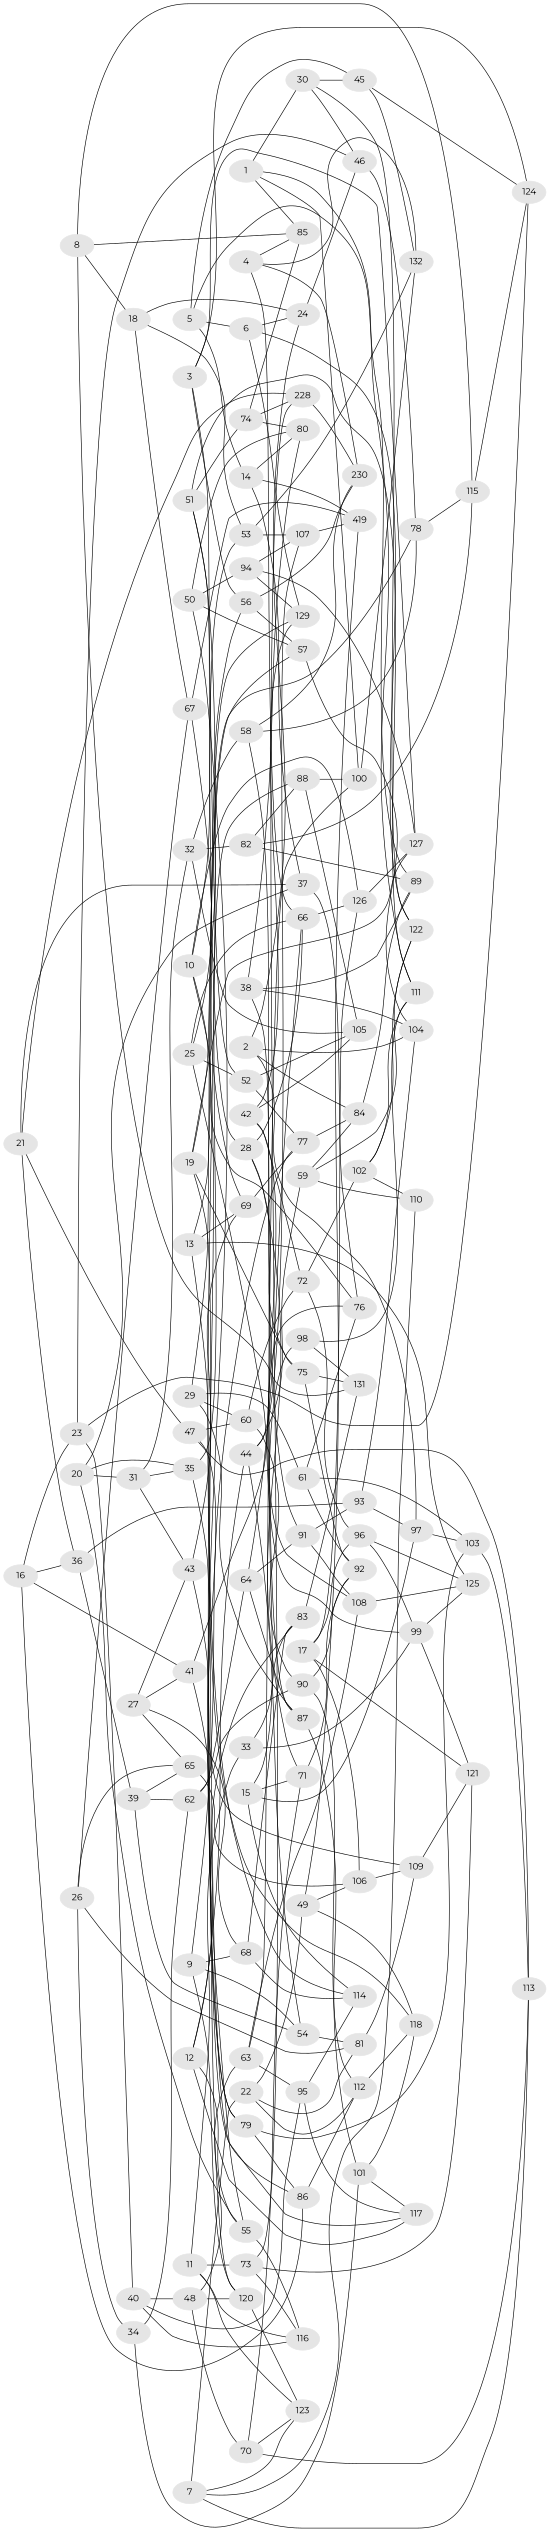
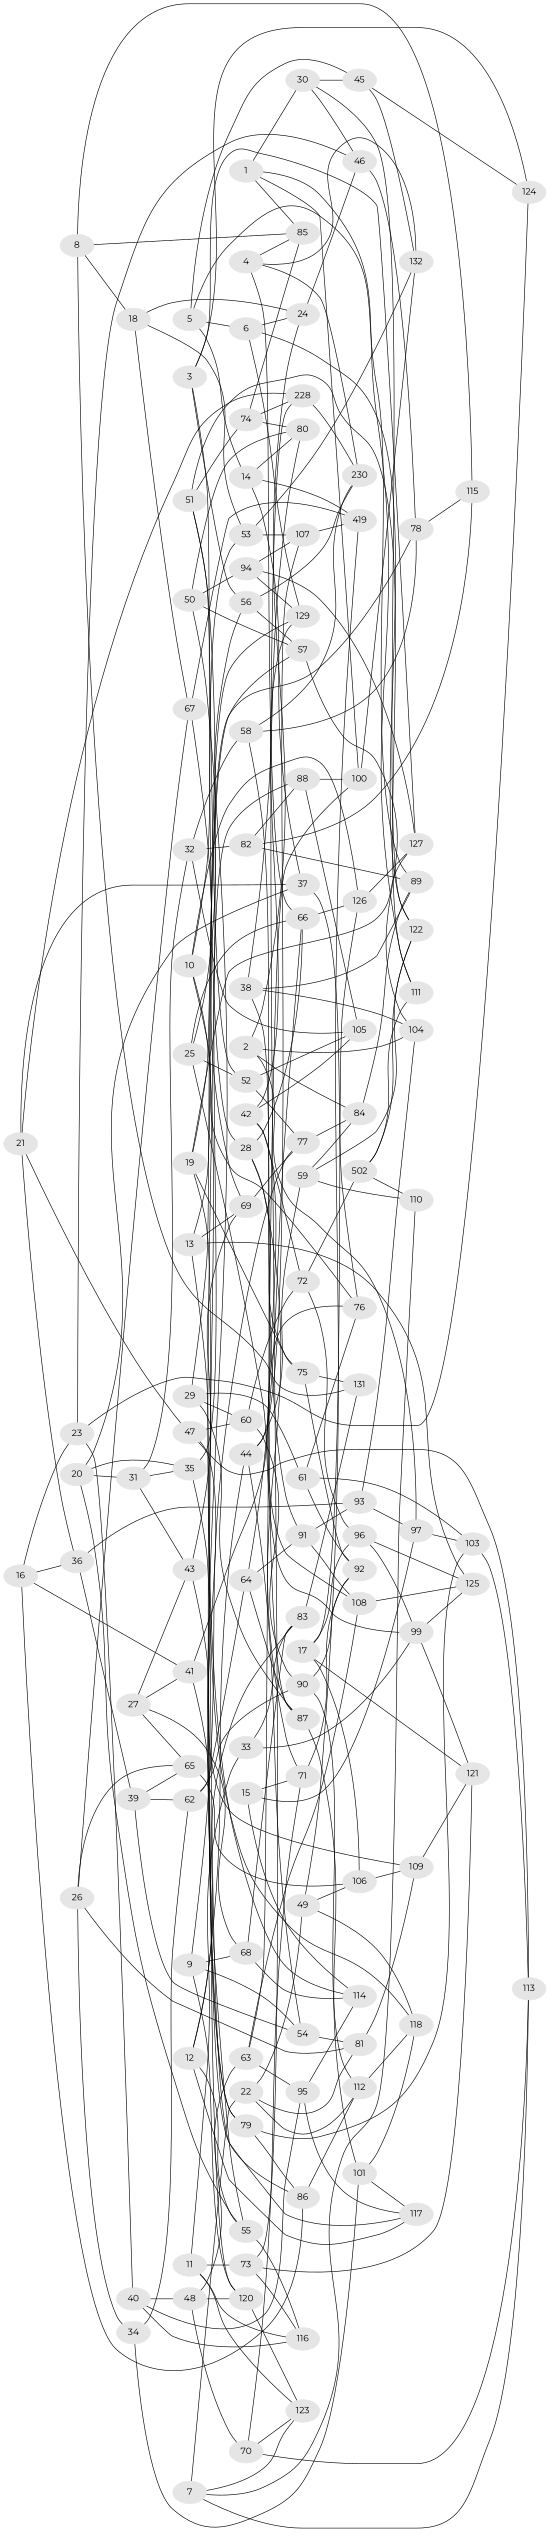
(501, 342) -> none
(360, 1171) -> (360, 1171)
(303, 1339) -> none
